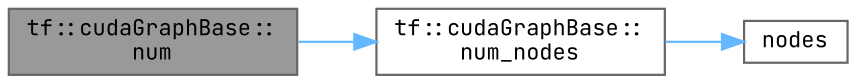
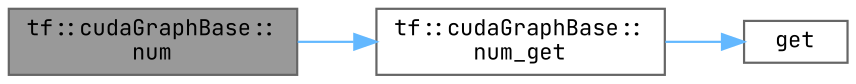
(521, 42) -> (521, 42)
(796, 42) -> (796, 42)
